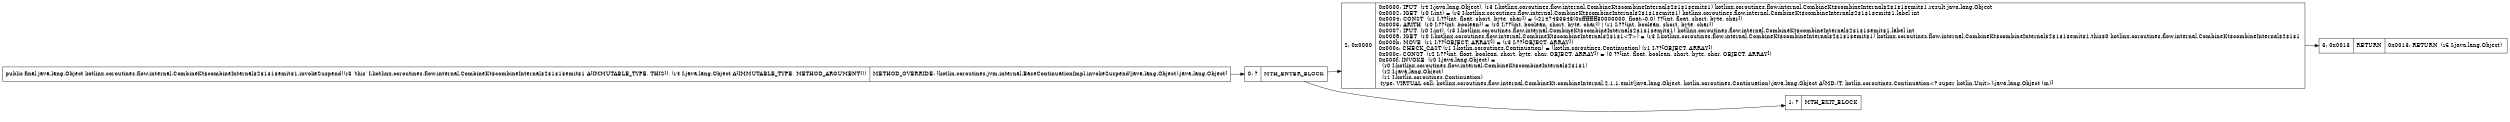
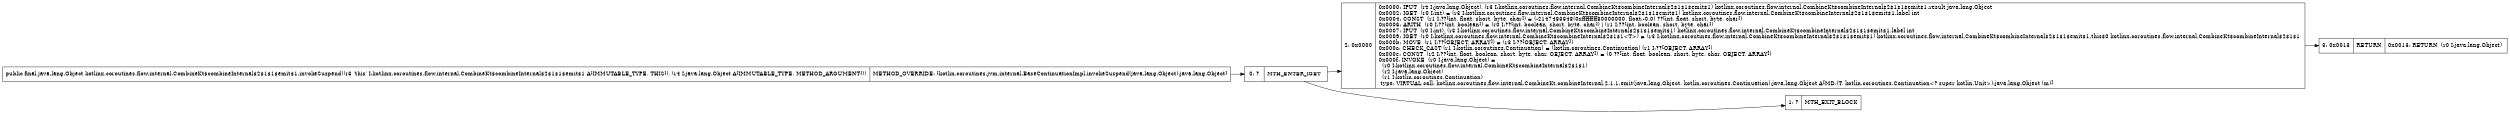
(2446, 45) -> (2446, 45)
(1294, 74) -> (1294, 74)
